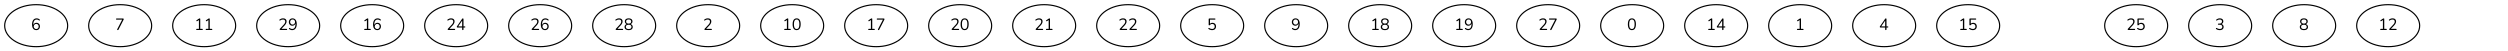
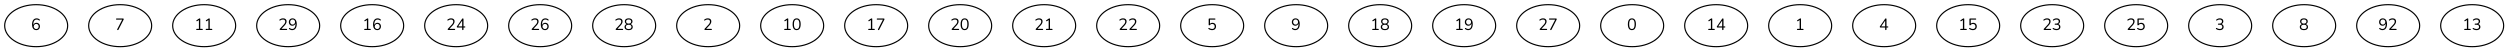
none -> (2052, 26)
(2388, 26) -> (2388, 26)
none -> (2472, 26)
